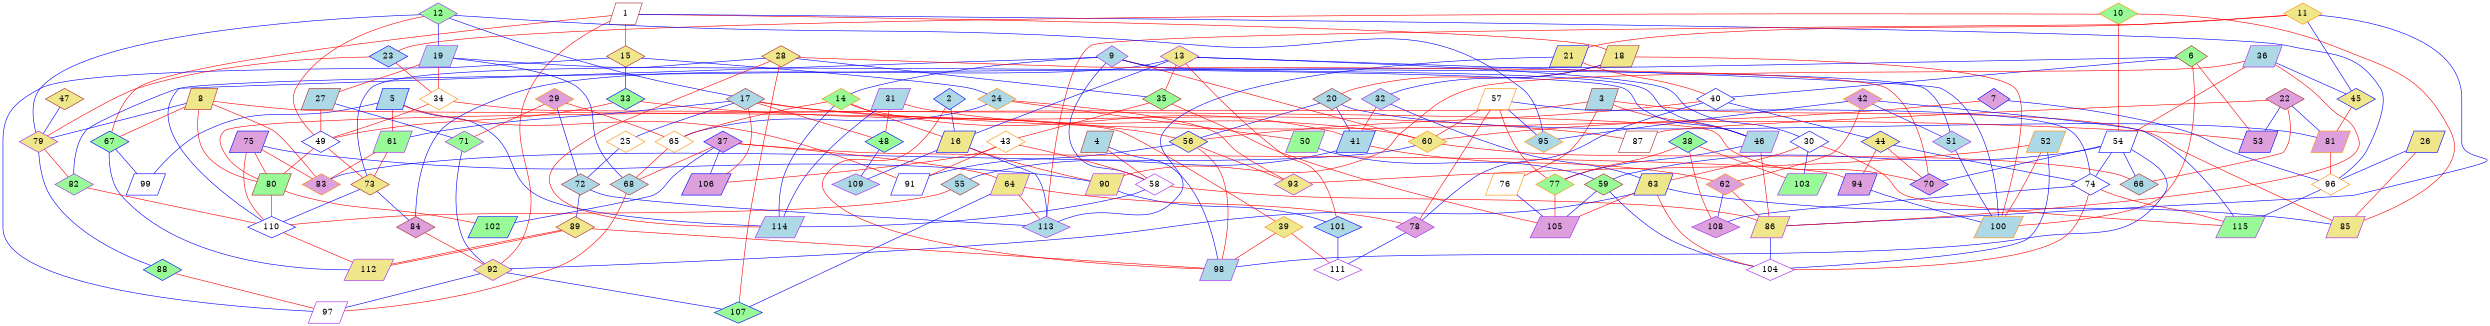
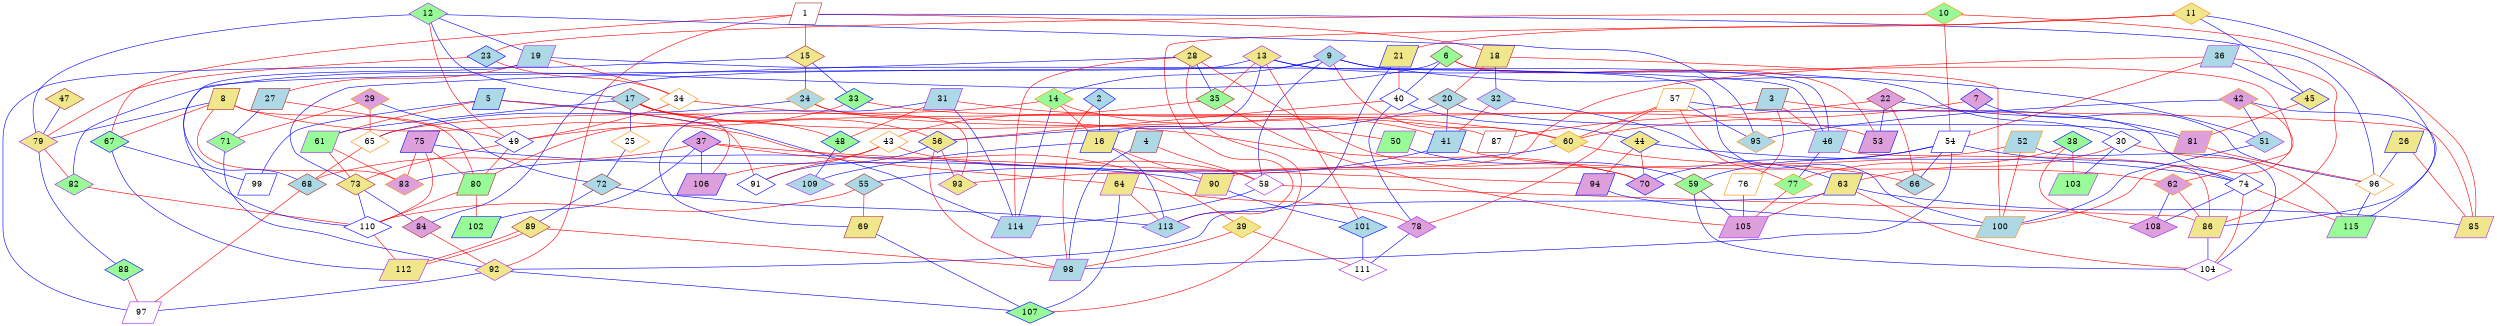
(910, 184) -> (756, 184)
none -> (863, 227)
